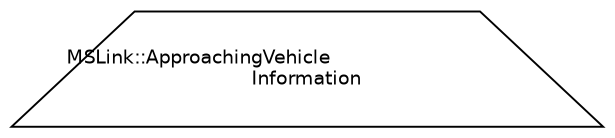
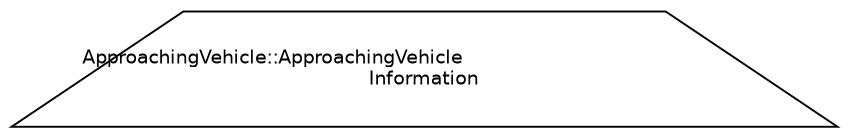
(307, 69) -> (425, 69)
